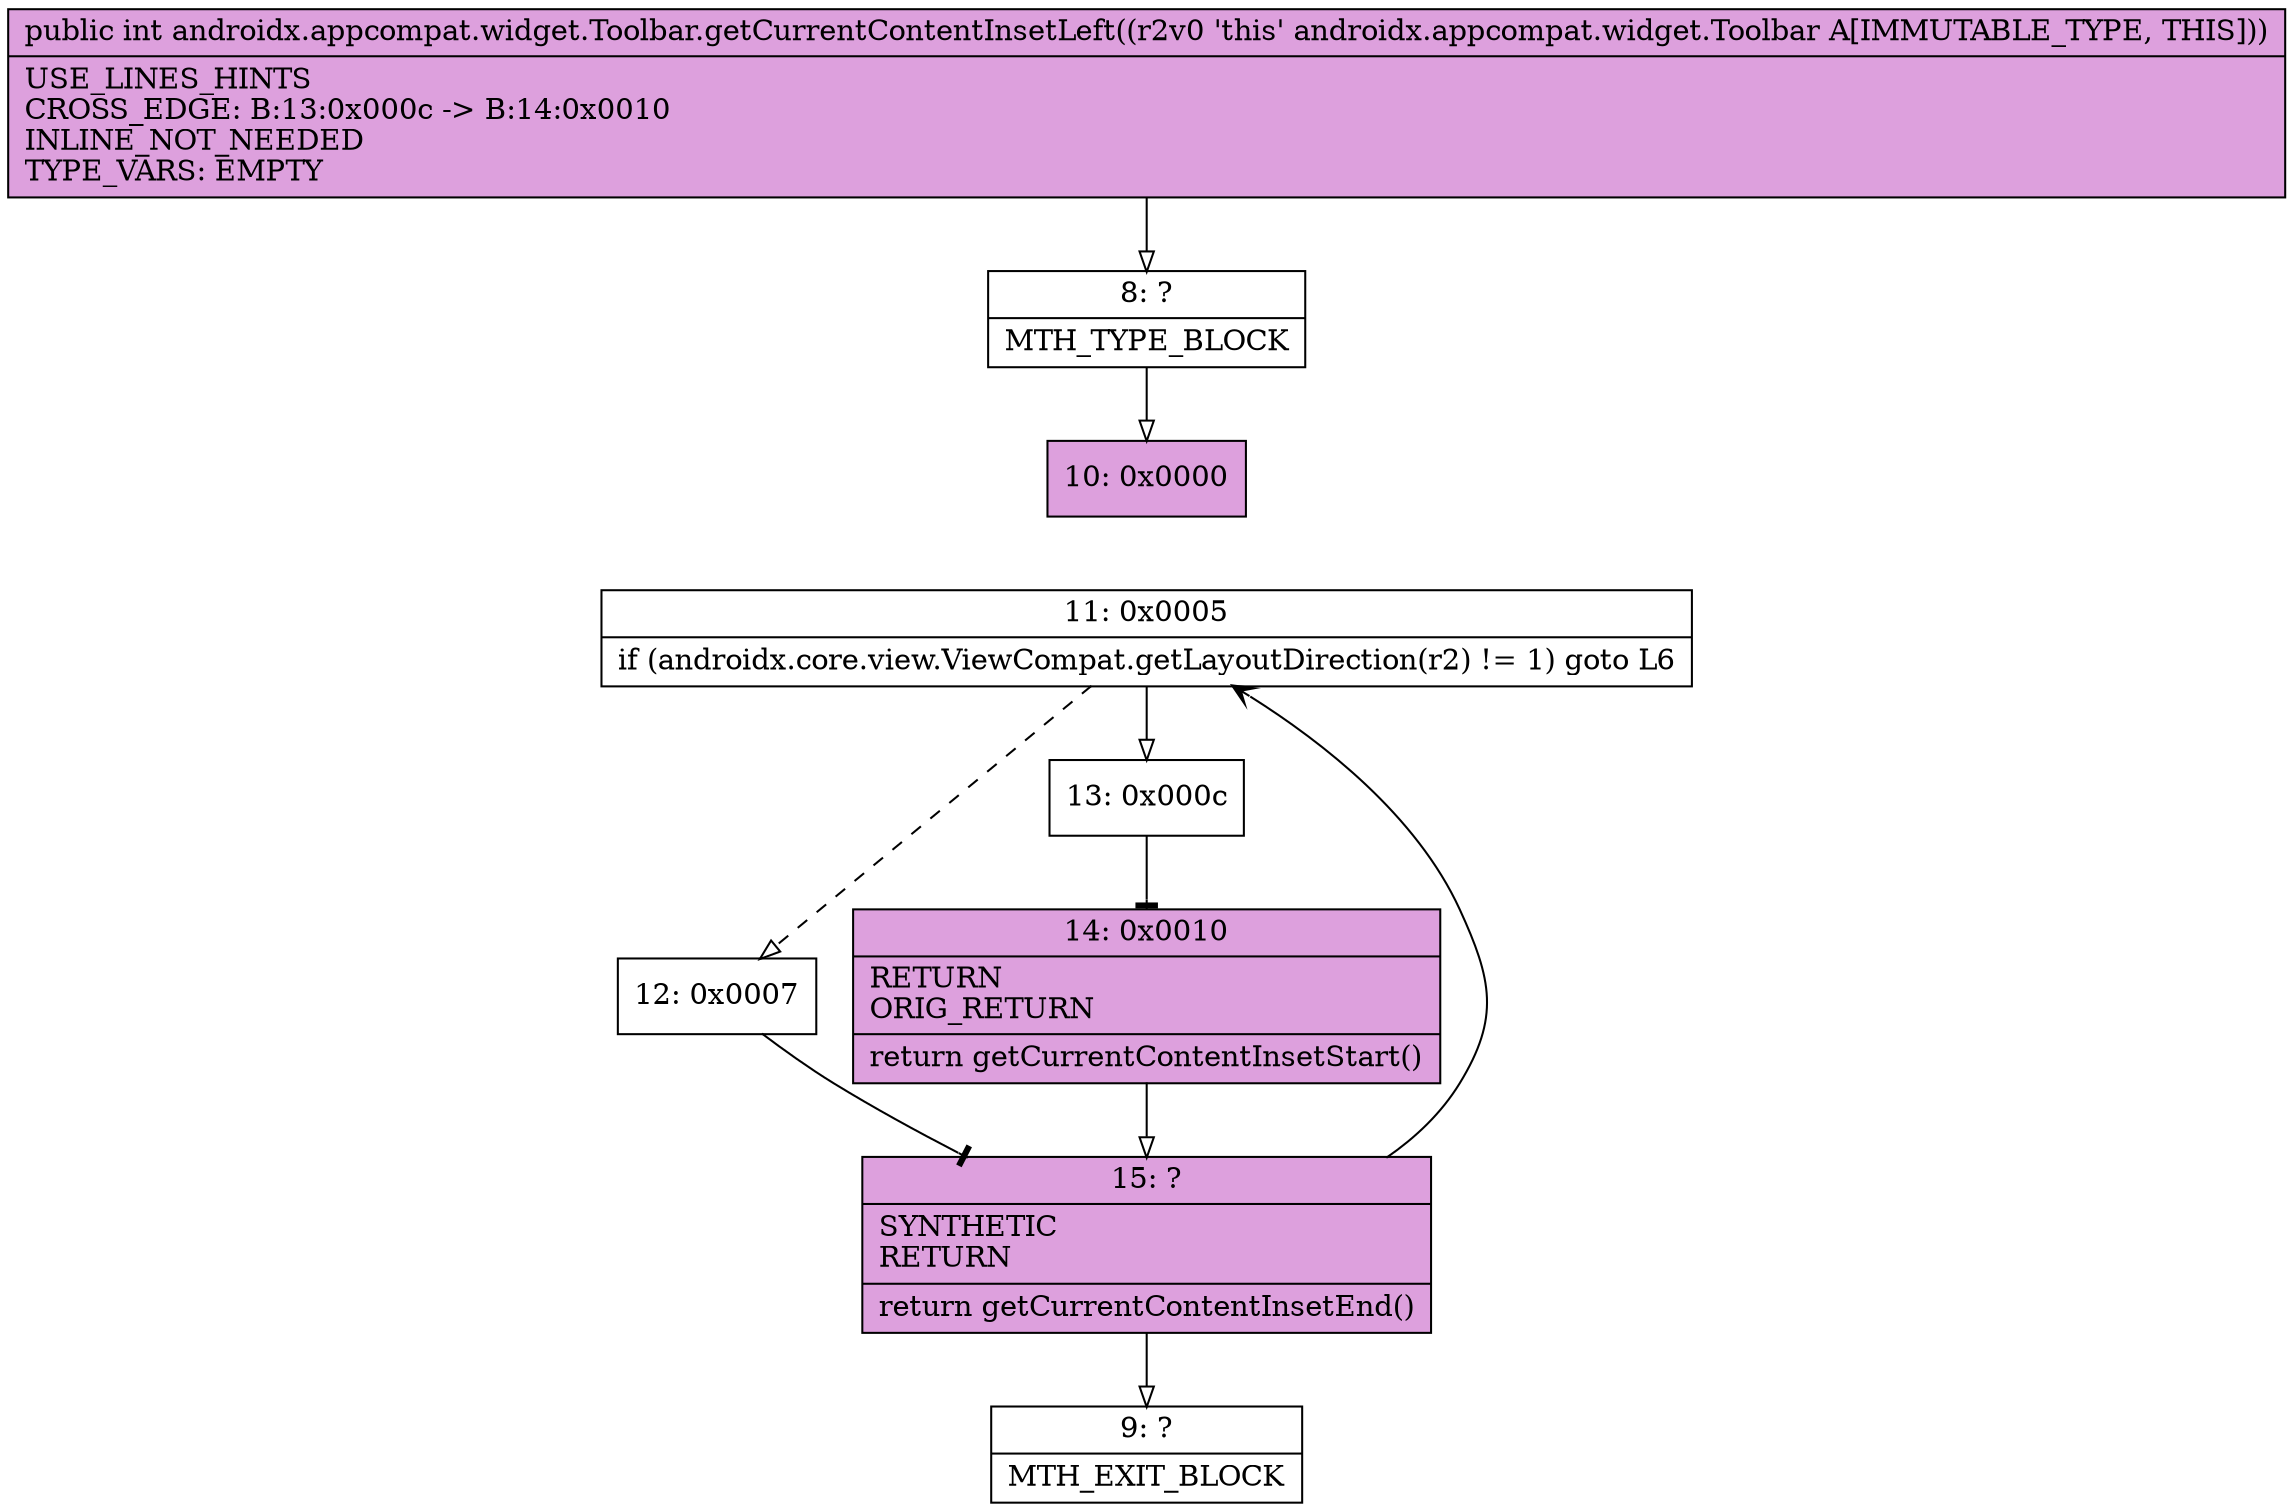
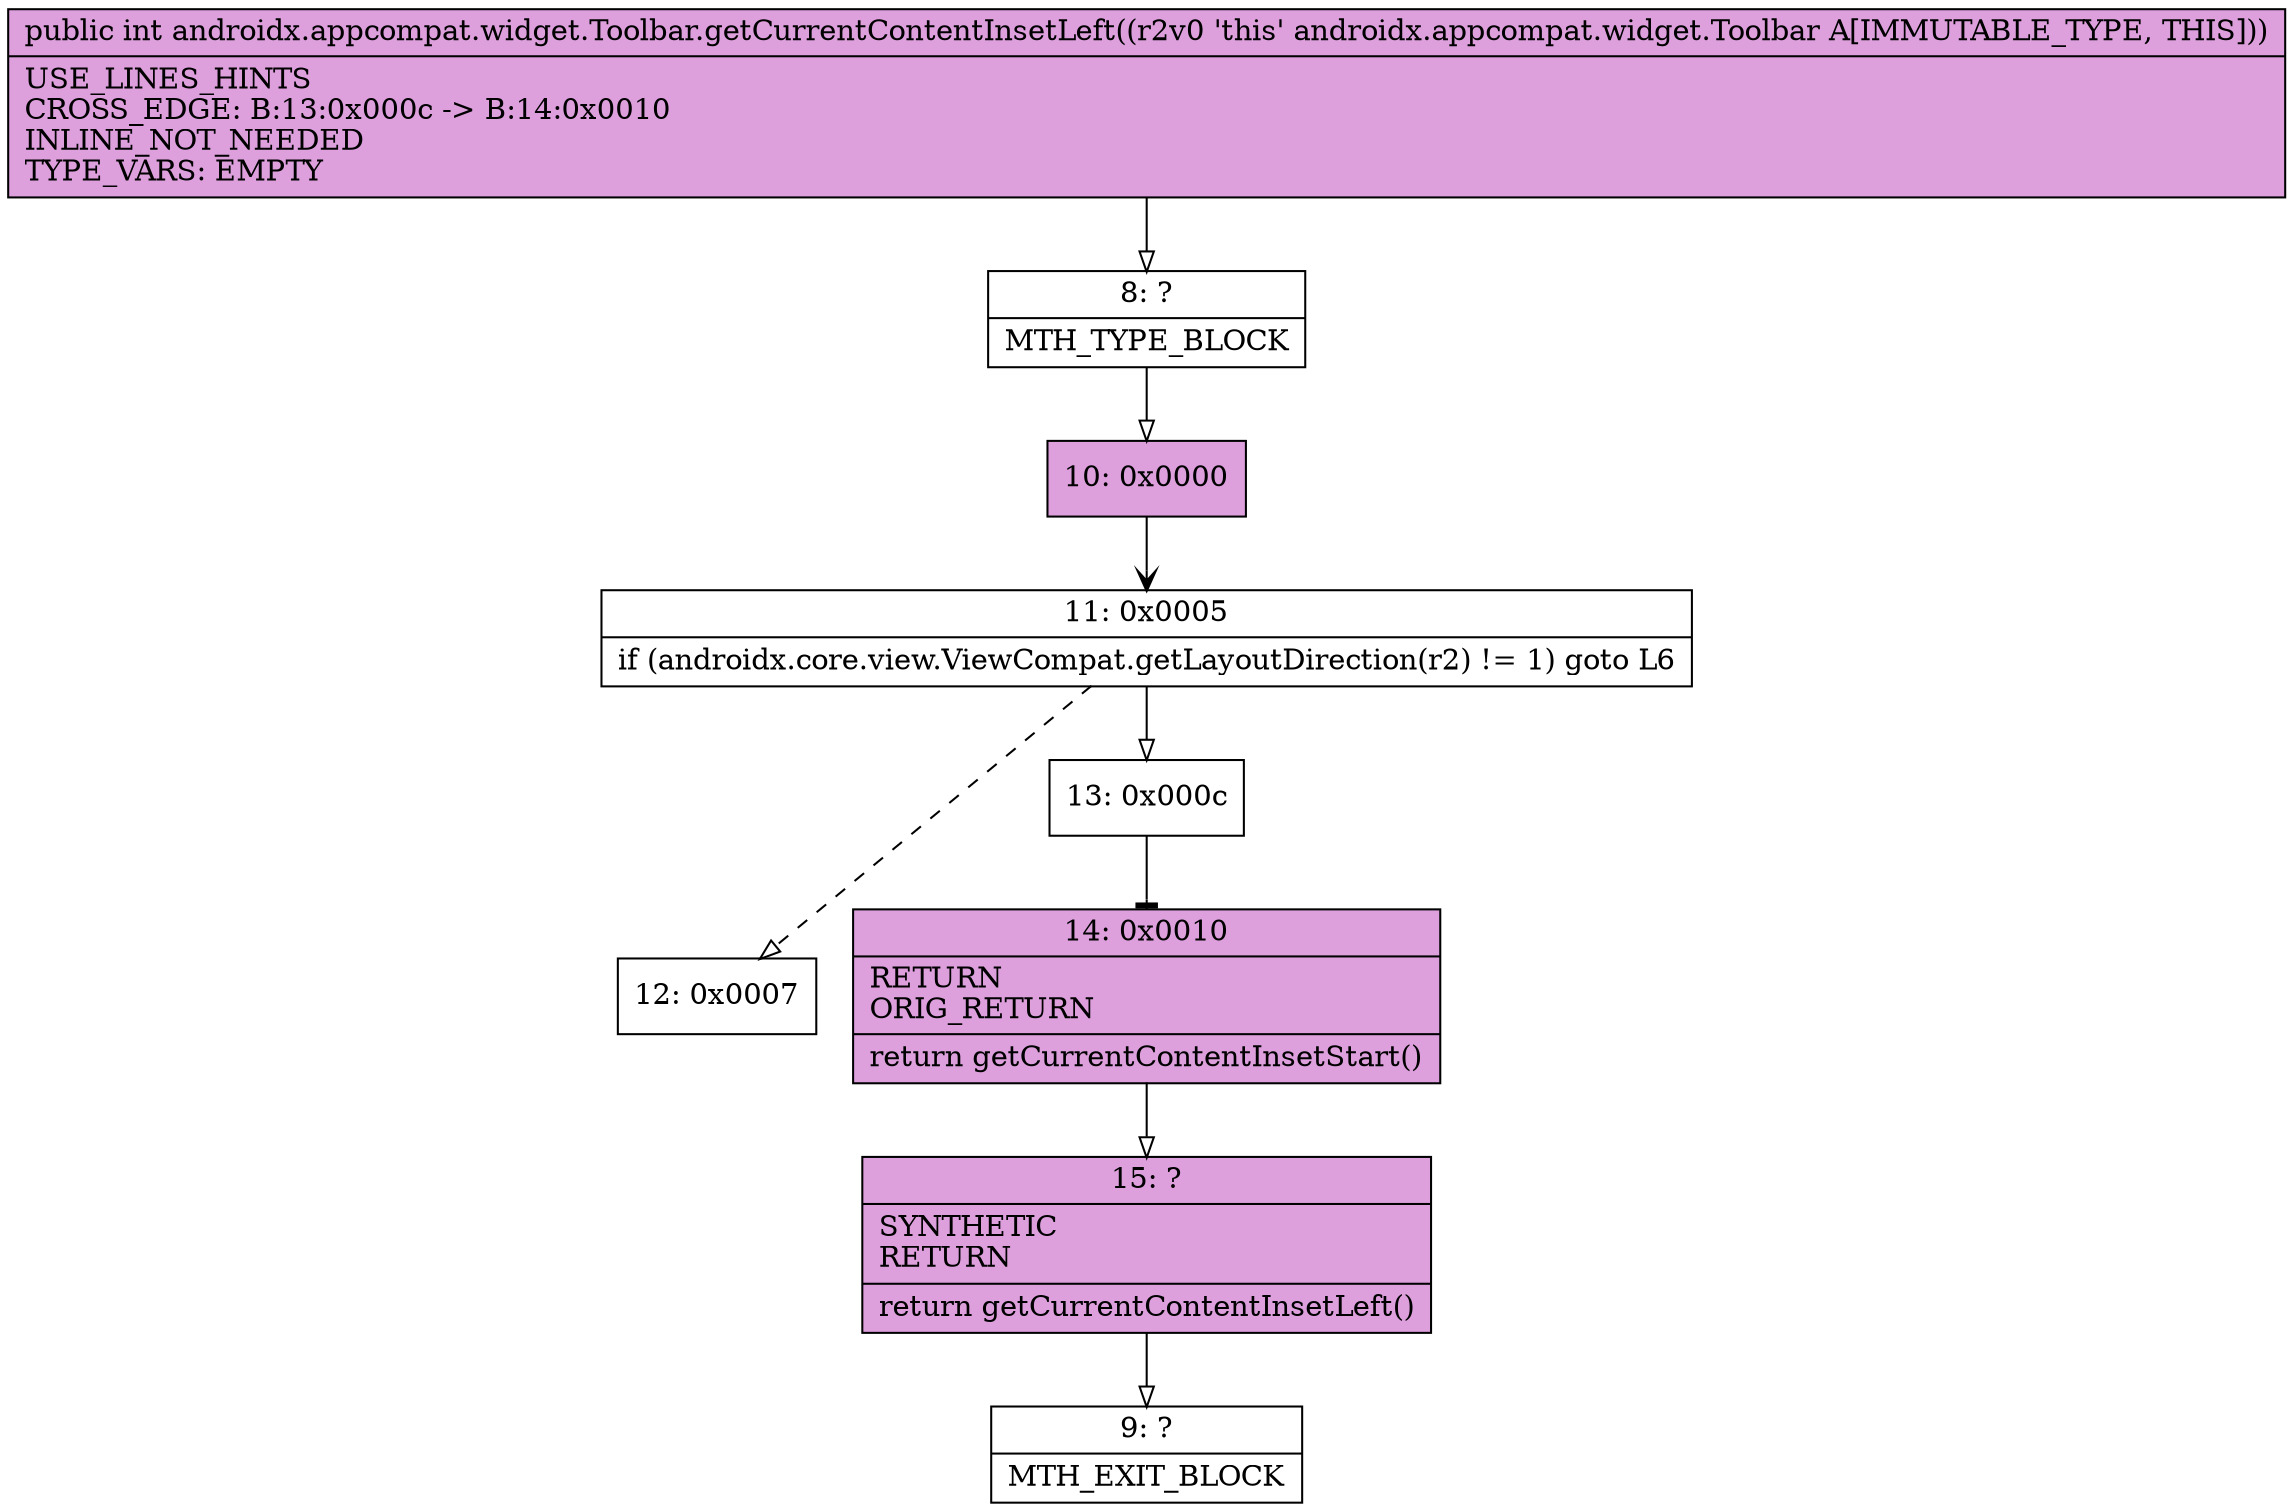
(1457, 904) -> (1147, 543)
(857, 1098) -> none
(1147, 1307) -> (1147, 1307)
